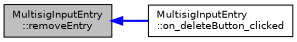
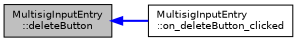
(58, 21) -> (58, 21)
